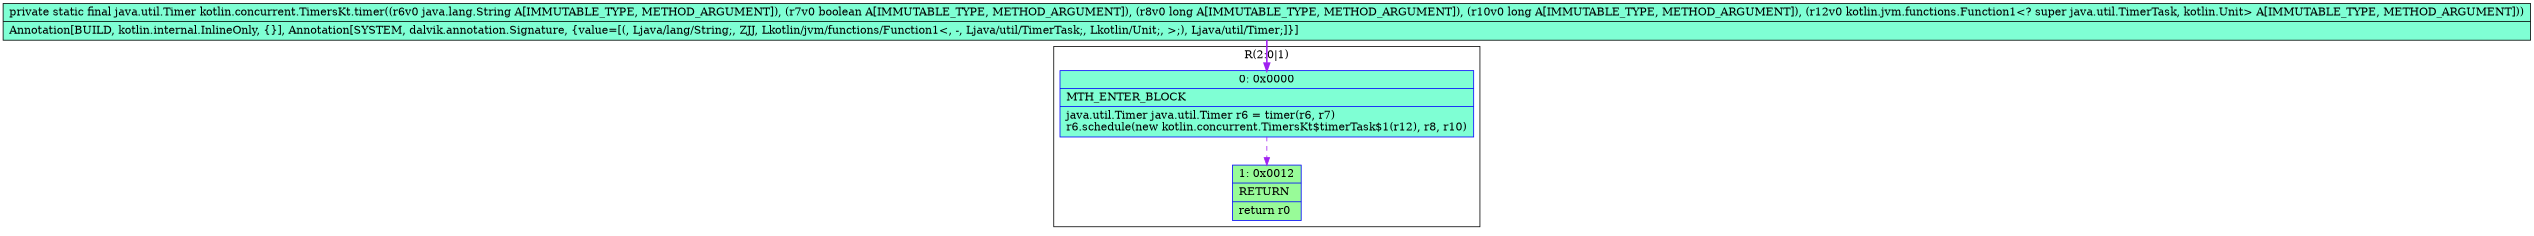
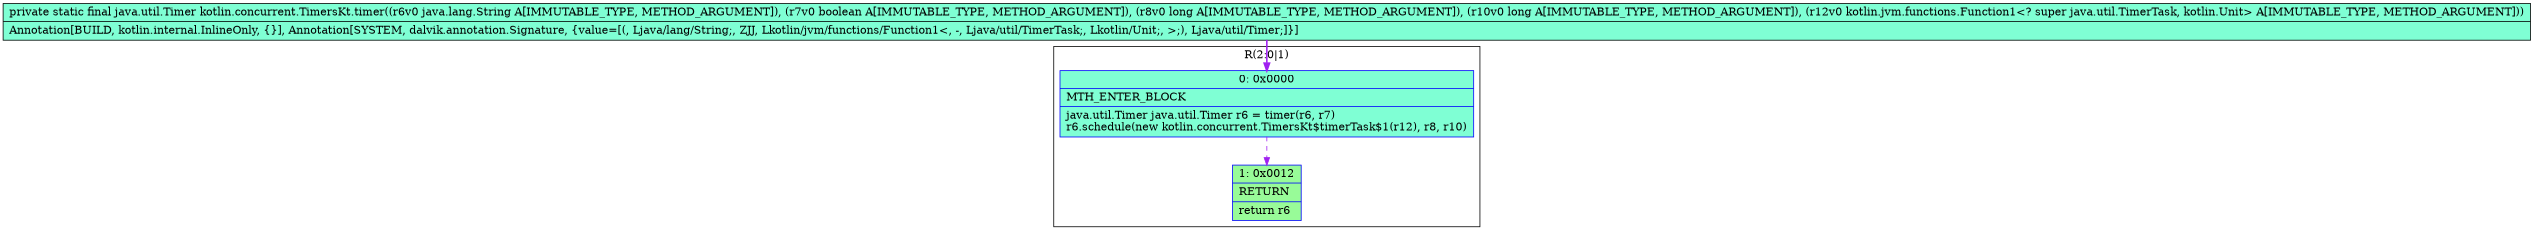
(1265, 211) -> (1265, 211)
